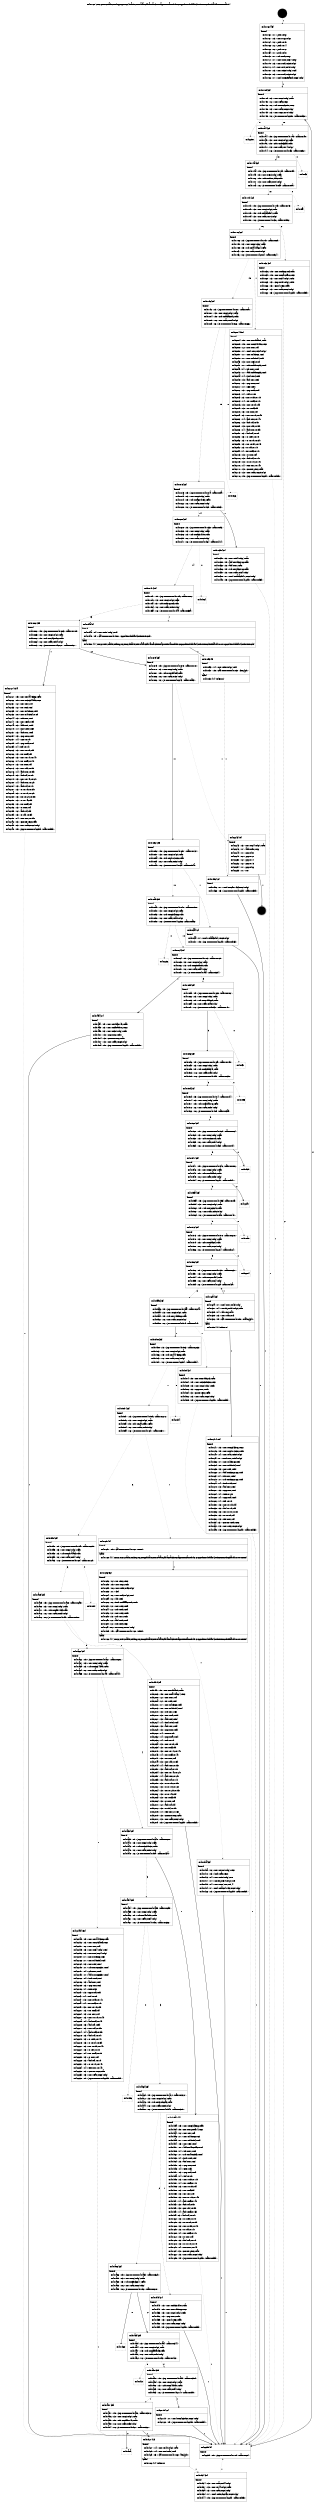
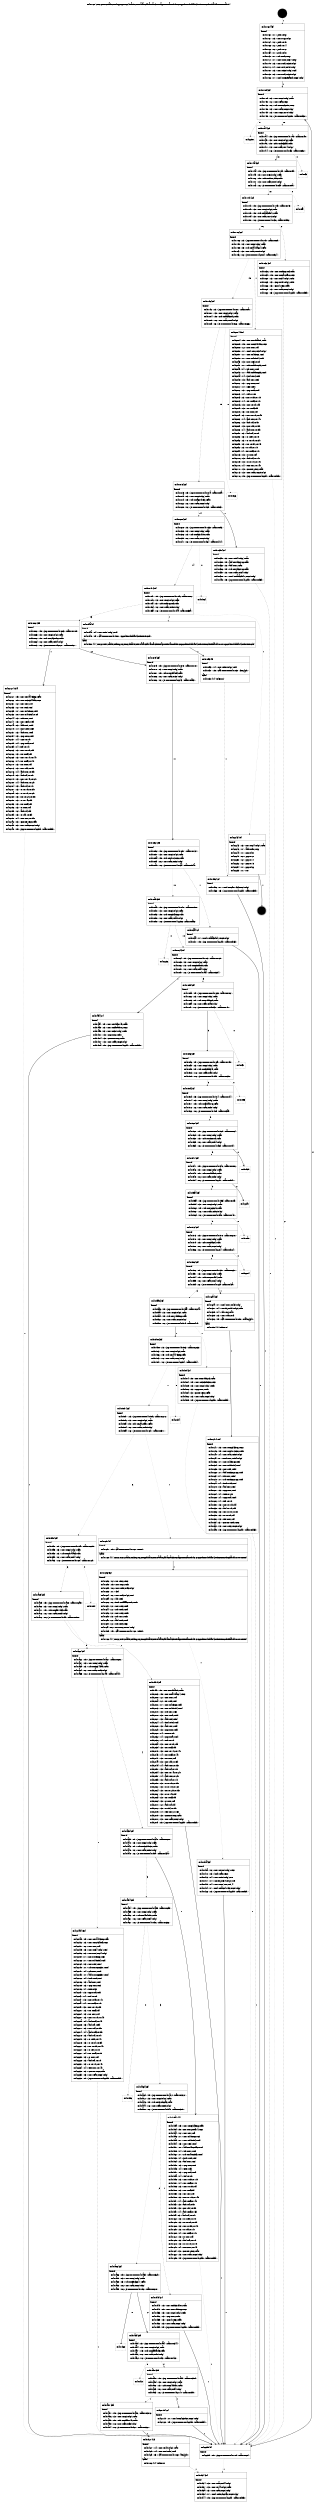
(196, 764) -> (262, 695)
(223, 1291) -> (219, 1290)
(127, 2452) -> none
(221, 2466) -> (223, 2465)
